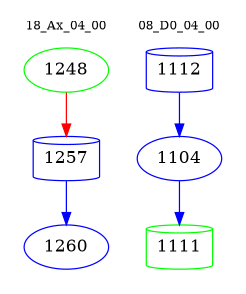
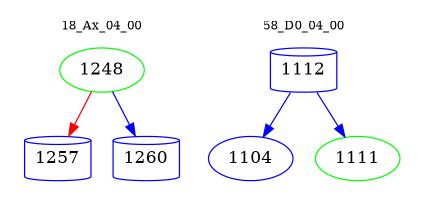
(179, 26) -> (304, 26)
(66, 197) -> (121, 108)
(179, 197) -> (328, 109)
(66, 247) -> (146, 159)
(179, 247) -> (358, 159)
